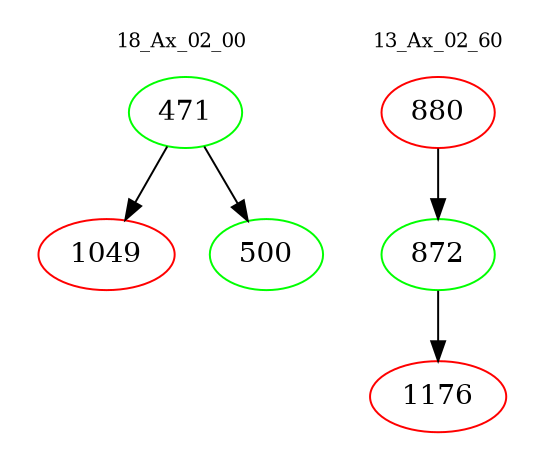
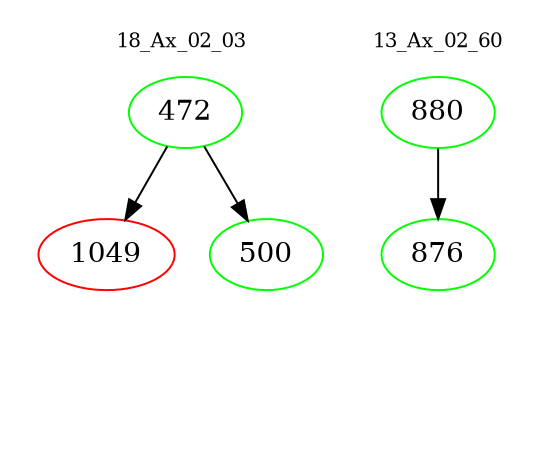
(182, 42) -> (182, 42)
(186, 112) -> (186, 112)
(438, 112) -> (438, 112)
(438, 255) -> (438, 255)
(438, 397) -> none
